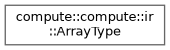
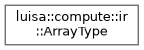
(85, 25) -> (72, 25)
